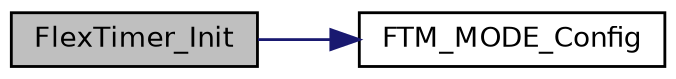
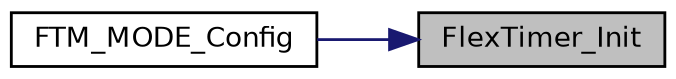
(294, 40) -> (353, 40)
